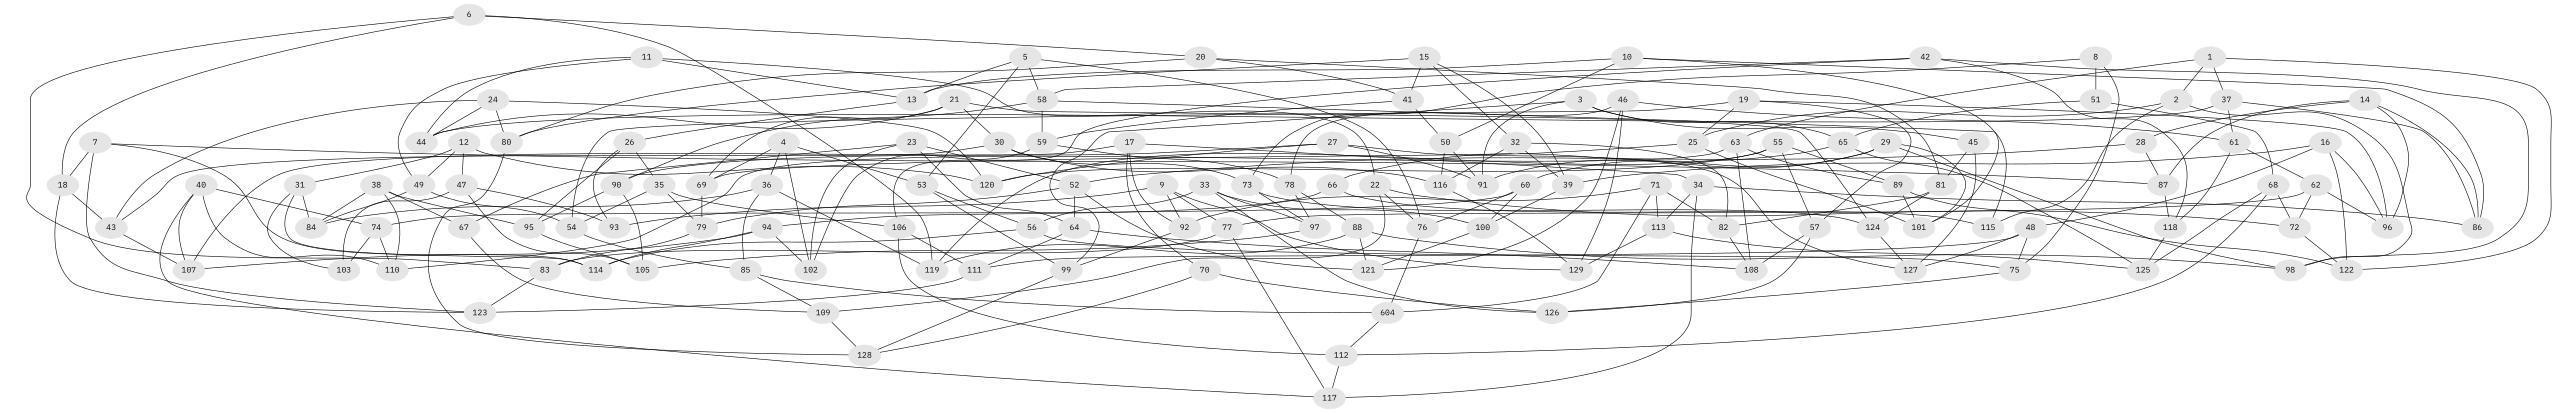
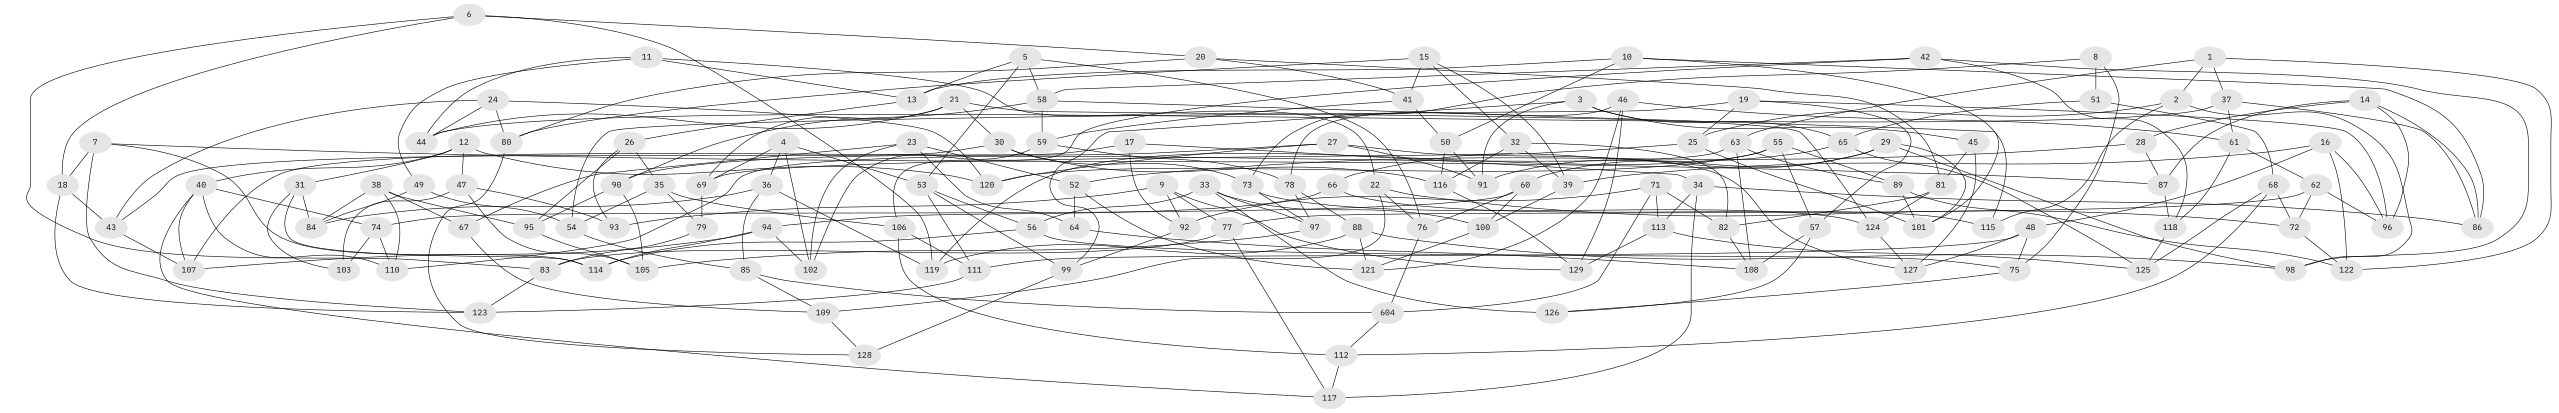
(442, 164) -> (335, 168)
(939, 202) -> none
(1009, 257) -> (948, 228)
(1205, 270) -> none
